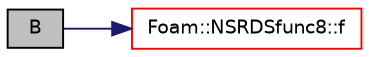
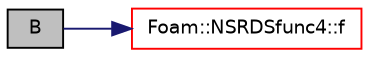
(247, 29) -> (247, 29)
